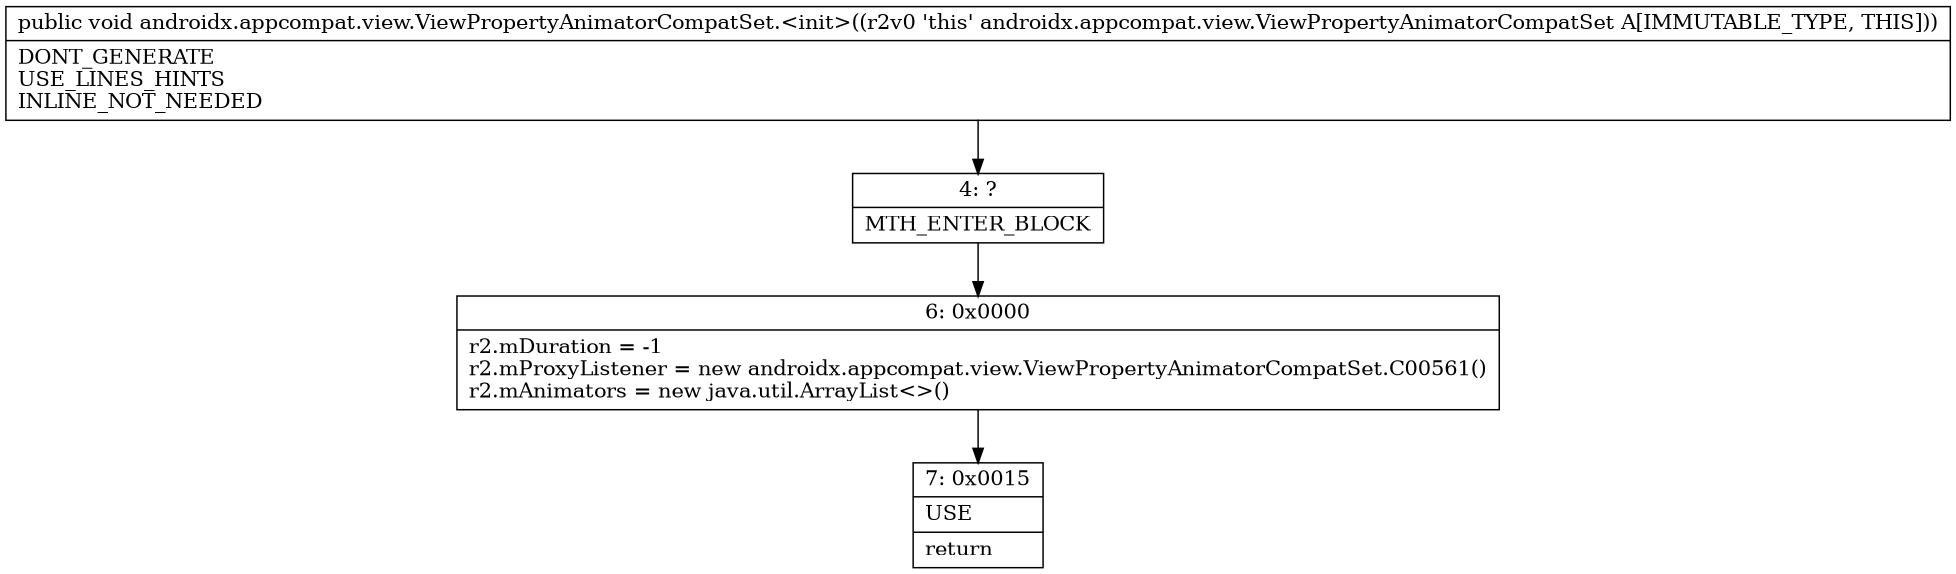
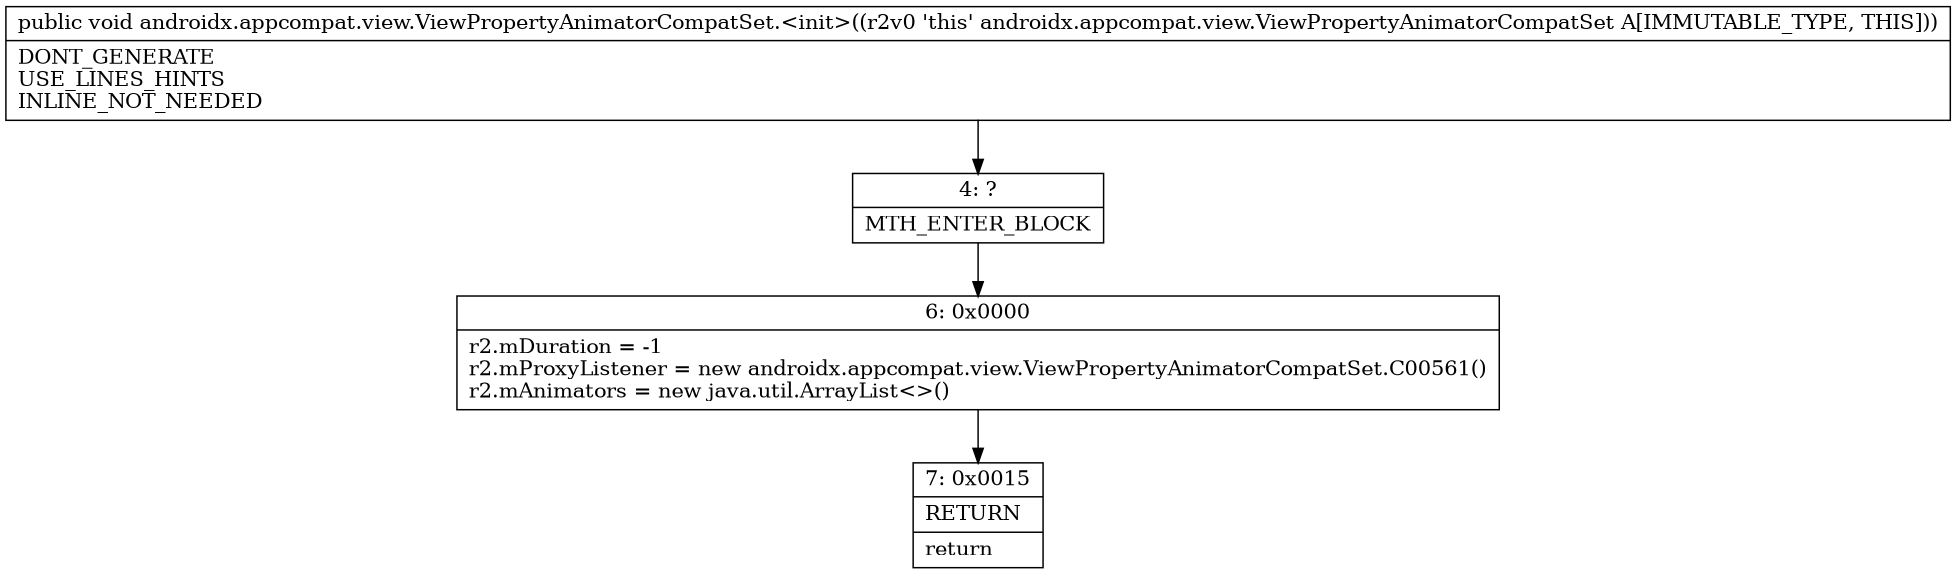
(949, 514) -> (973, 514)
